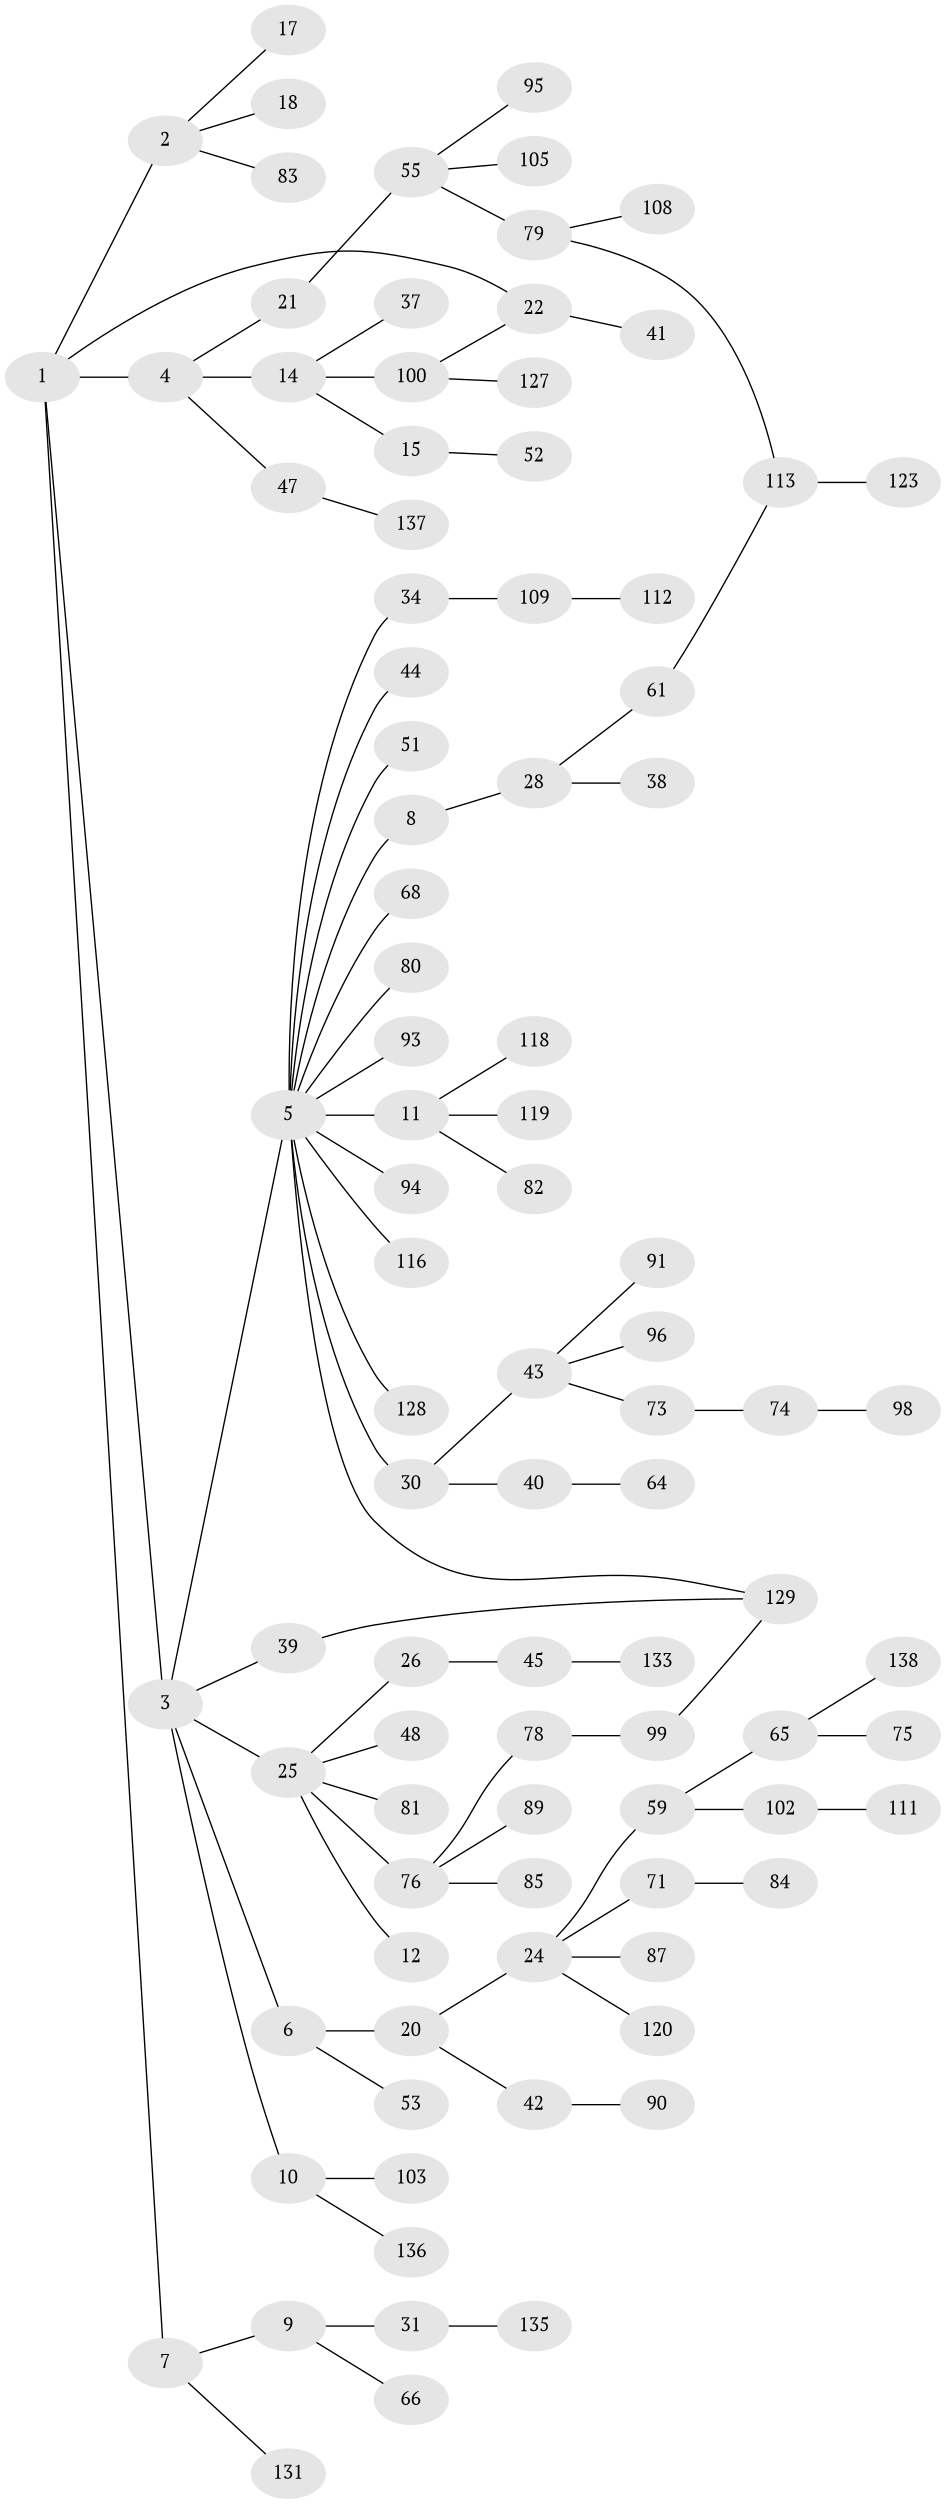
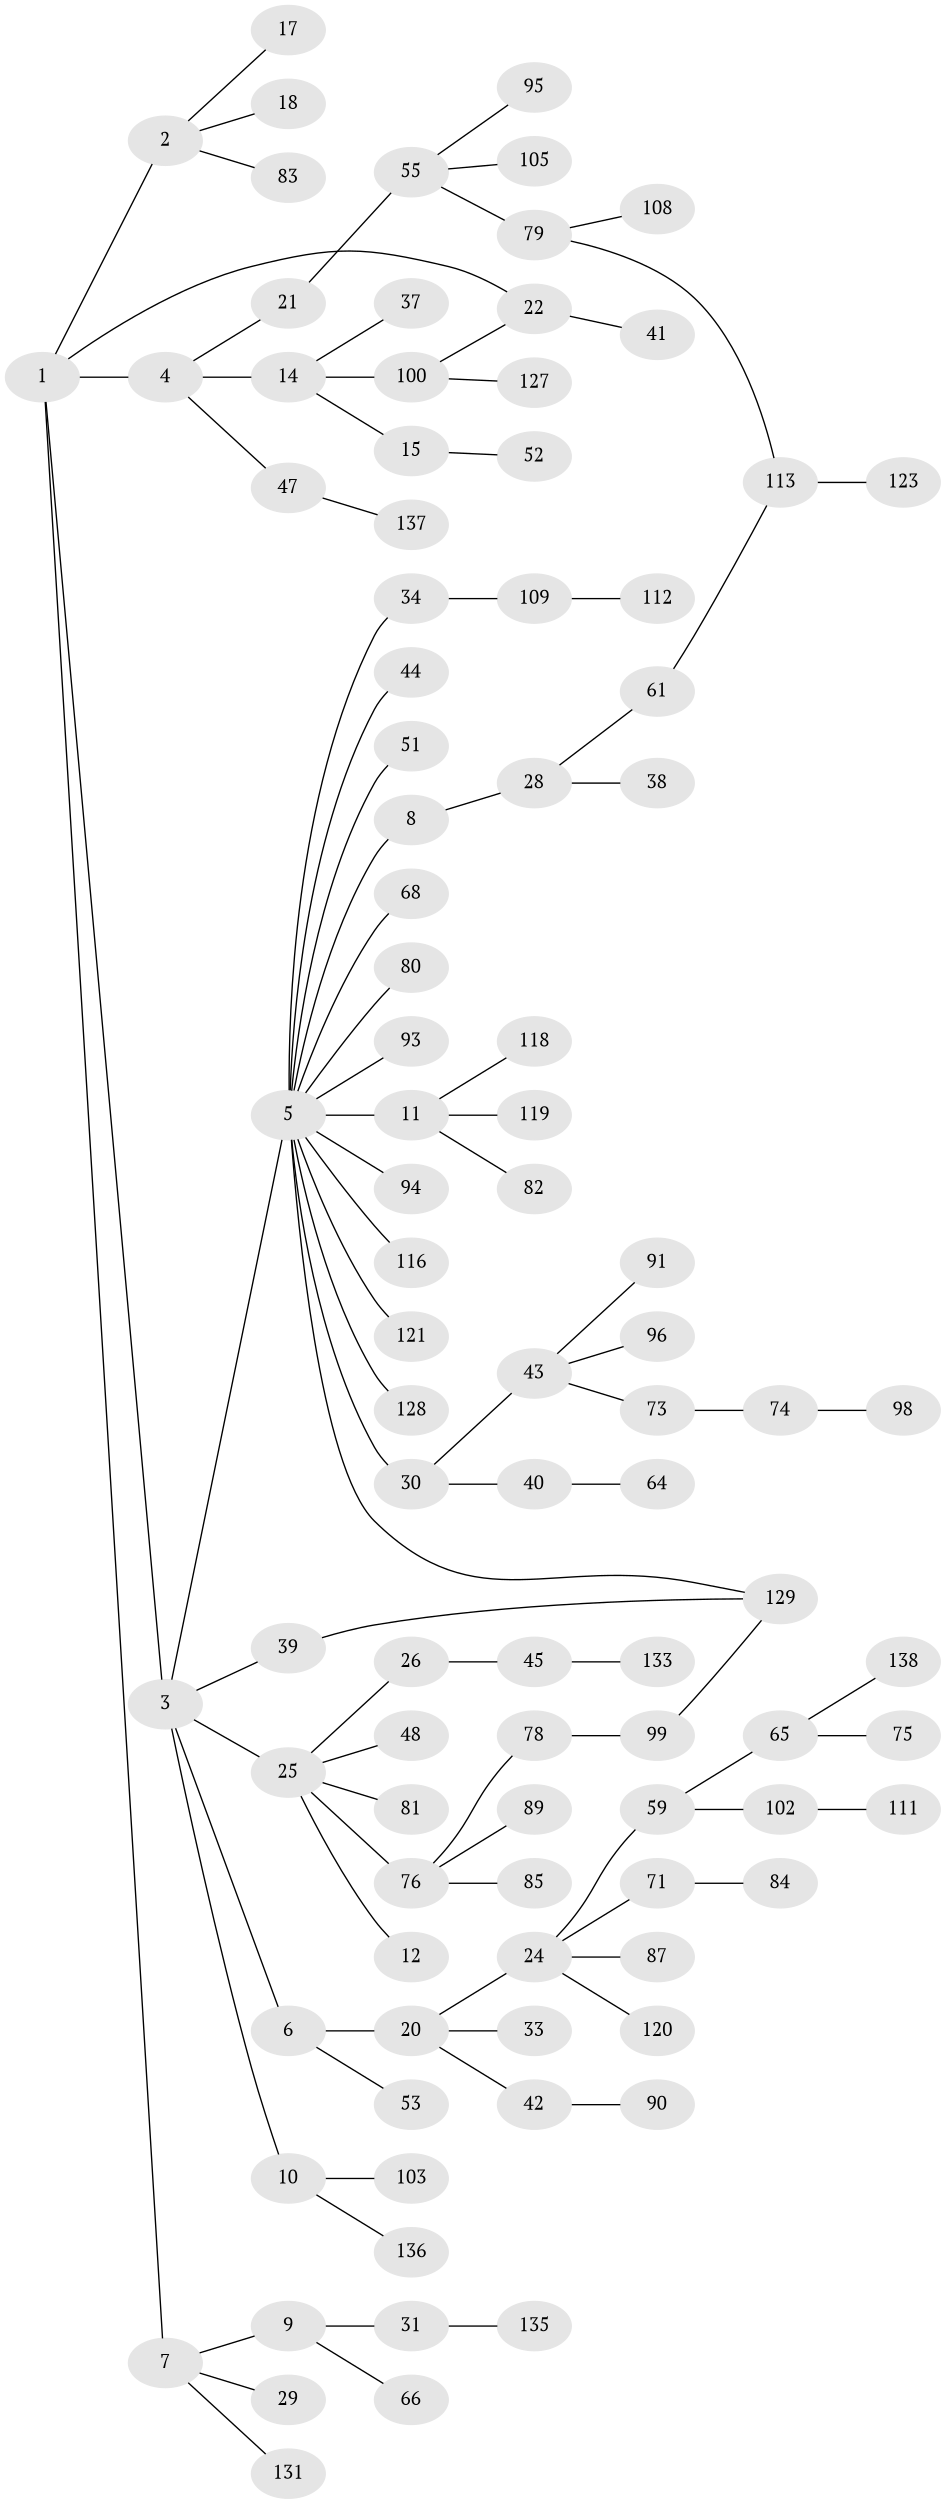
none -> (411, 1337)
none -> (534, 2031)
none -> (288, 2400)
